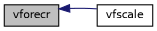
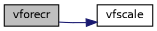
(83, 8) -> (73, 23)
